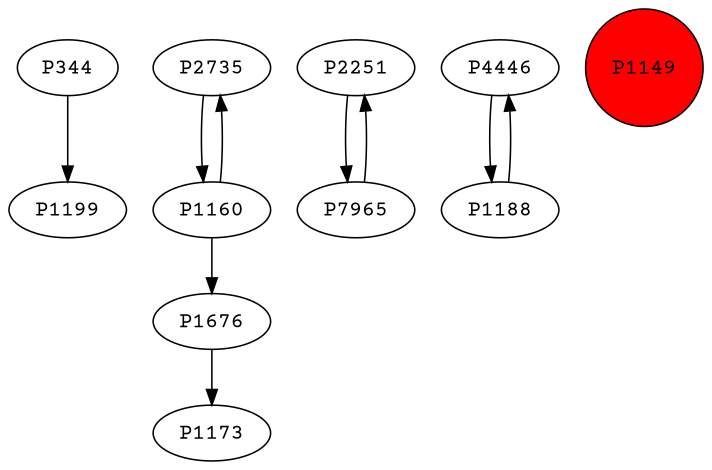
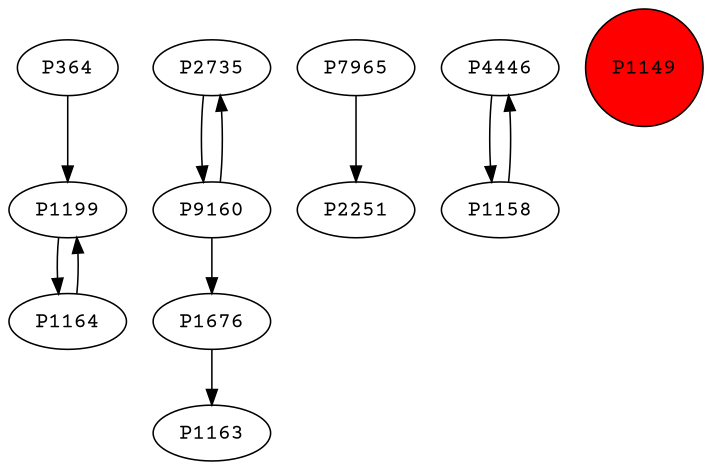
(68, 68) -> (68, 68)
(346, 131) -> none
(212, 210) -> (212, 210)
(500, 210) -> (500, 210)
none -> (68, 321)
(212, 433) -> (212, 433)
